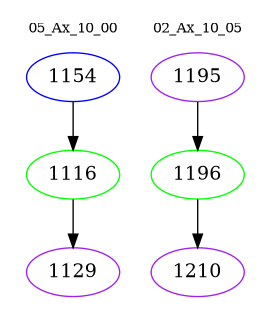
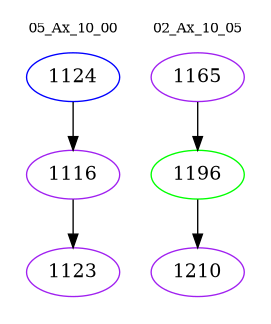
(73, 77) -> (73, 77)
(198, 77) -> (198, 77)
(73, 175) -> (73, 175)
(73, 272) -> (73, 272)
